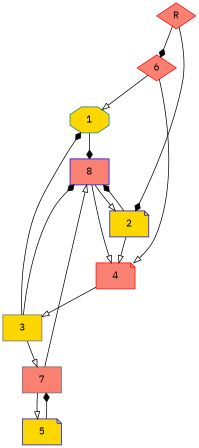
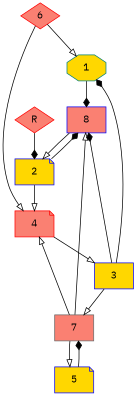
(168, 38) -> none
(99, 221) -> (56, 279)
(22, 328) -> (114, 276)
